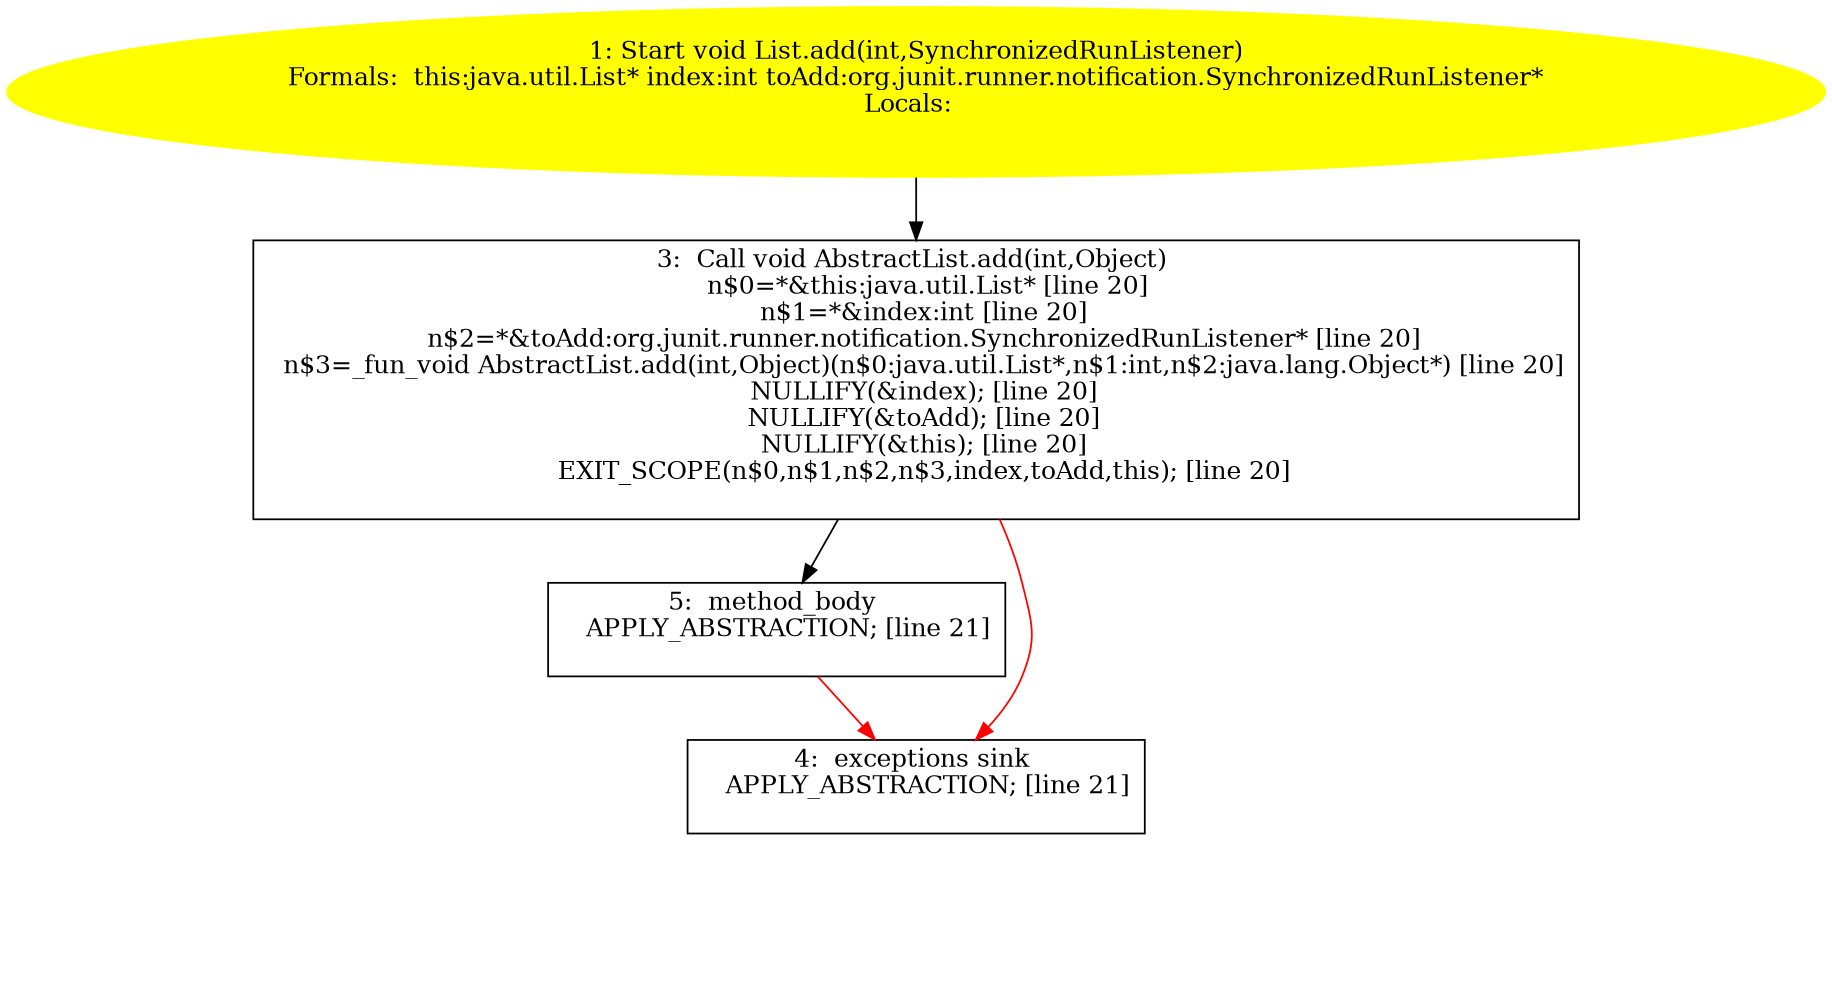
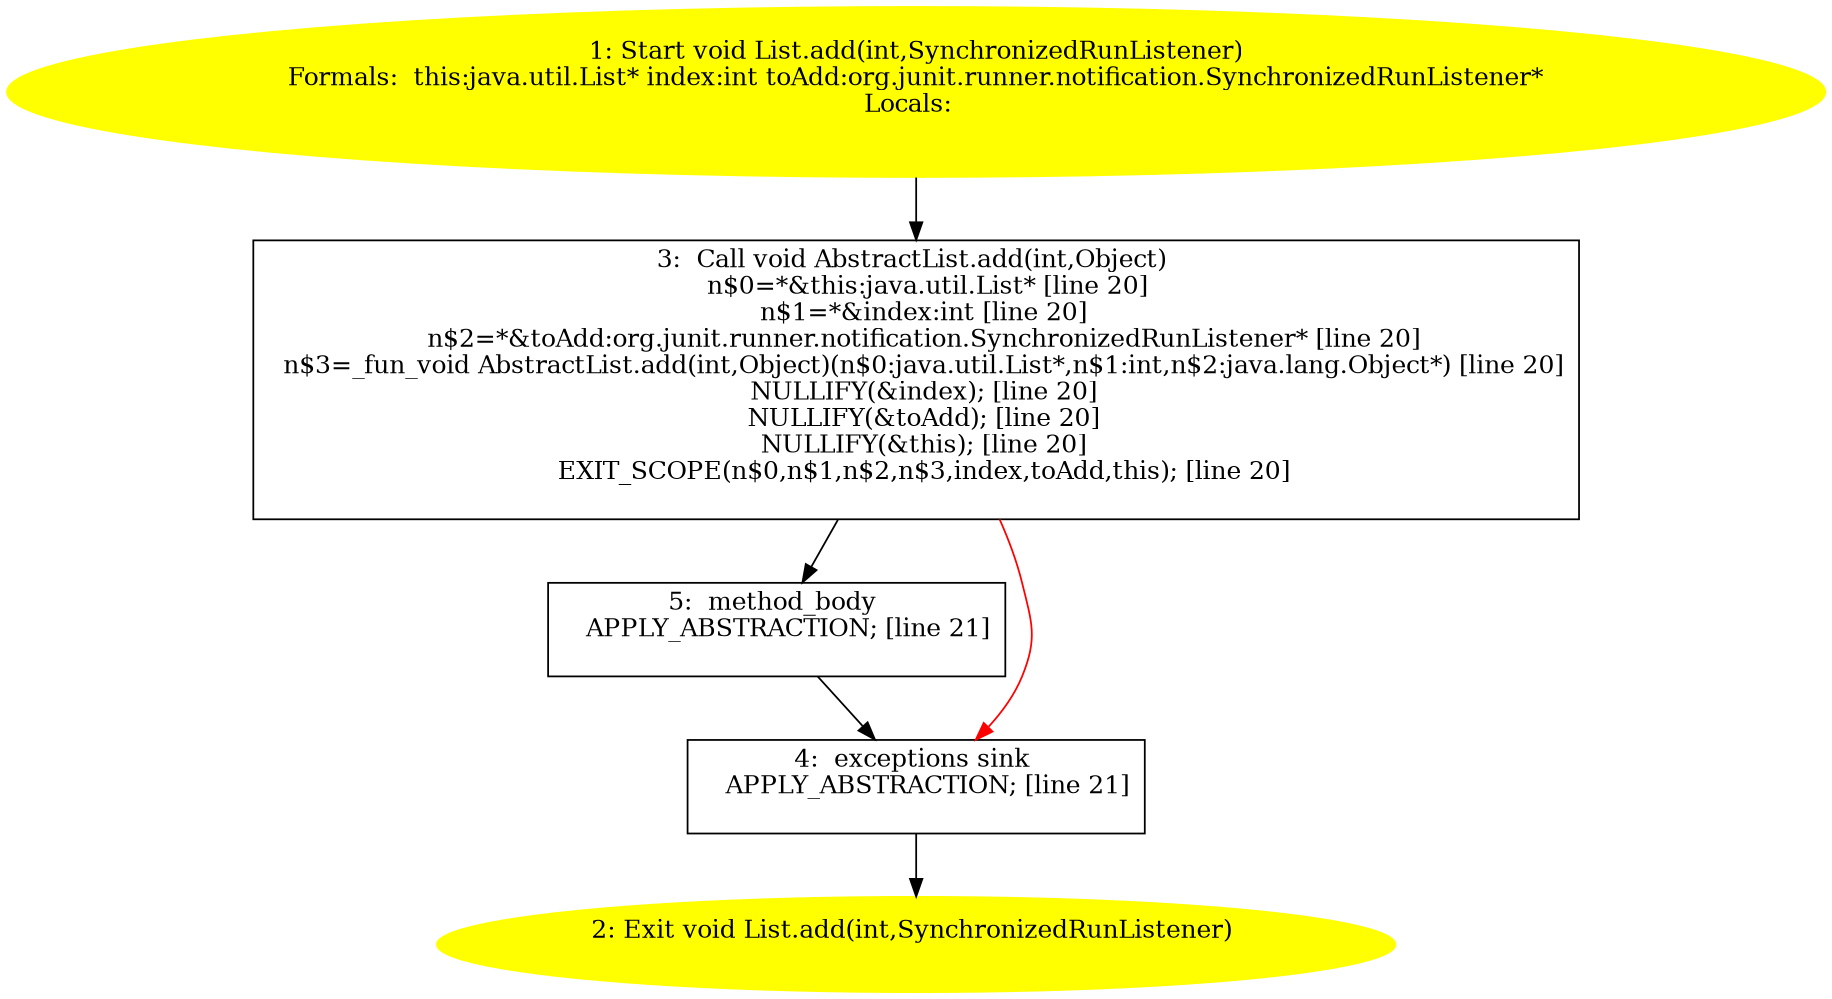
(840, 701) -> (840, 701)
none -> (916, 944)
